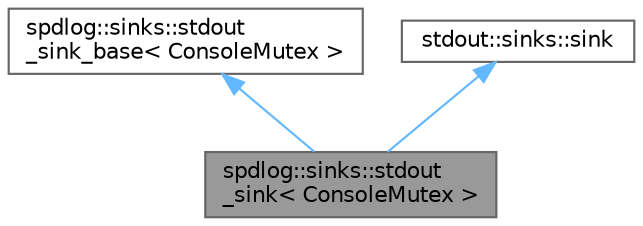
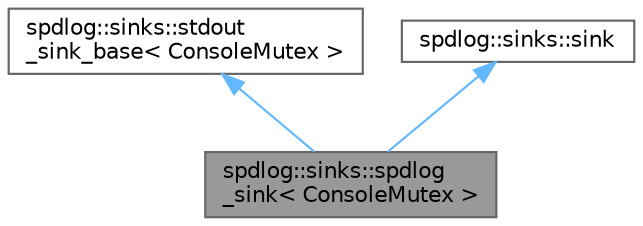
(518, 41) -> (518, 41)
(351, 185) -> (351, 185)
